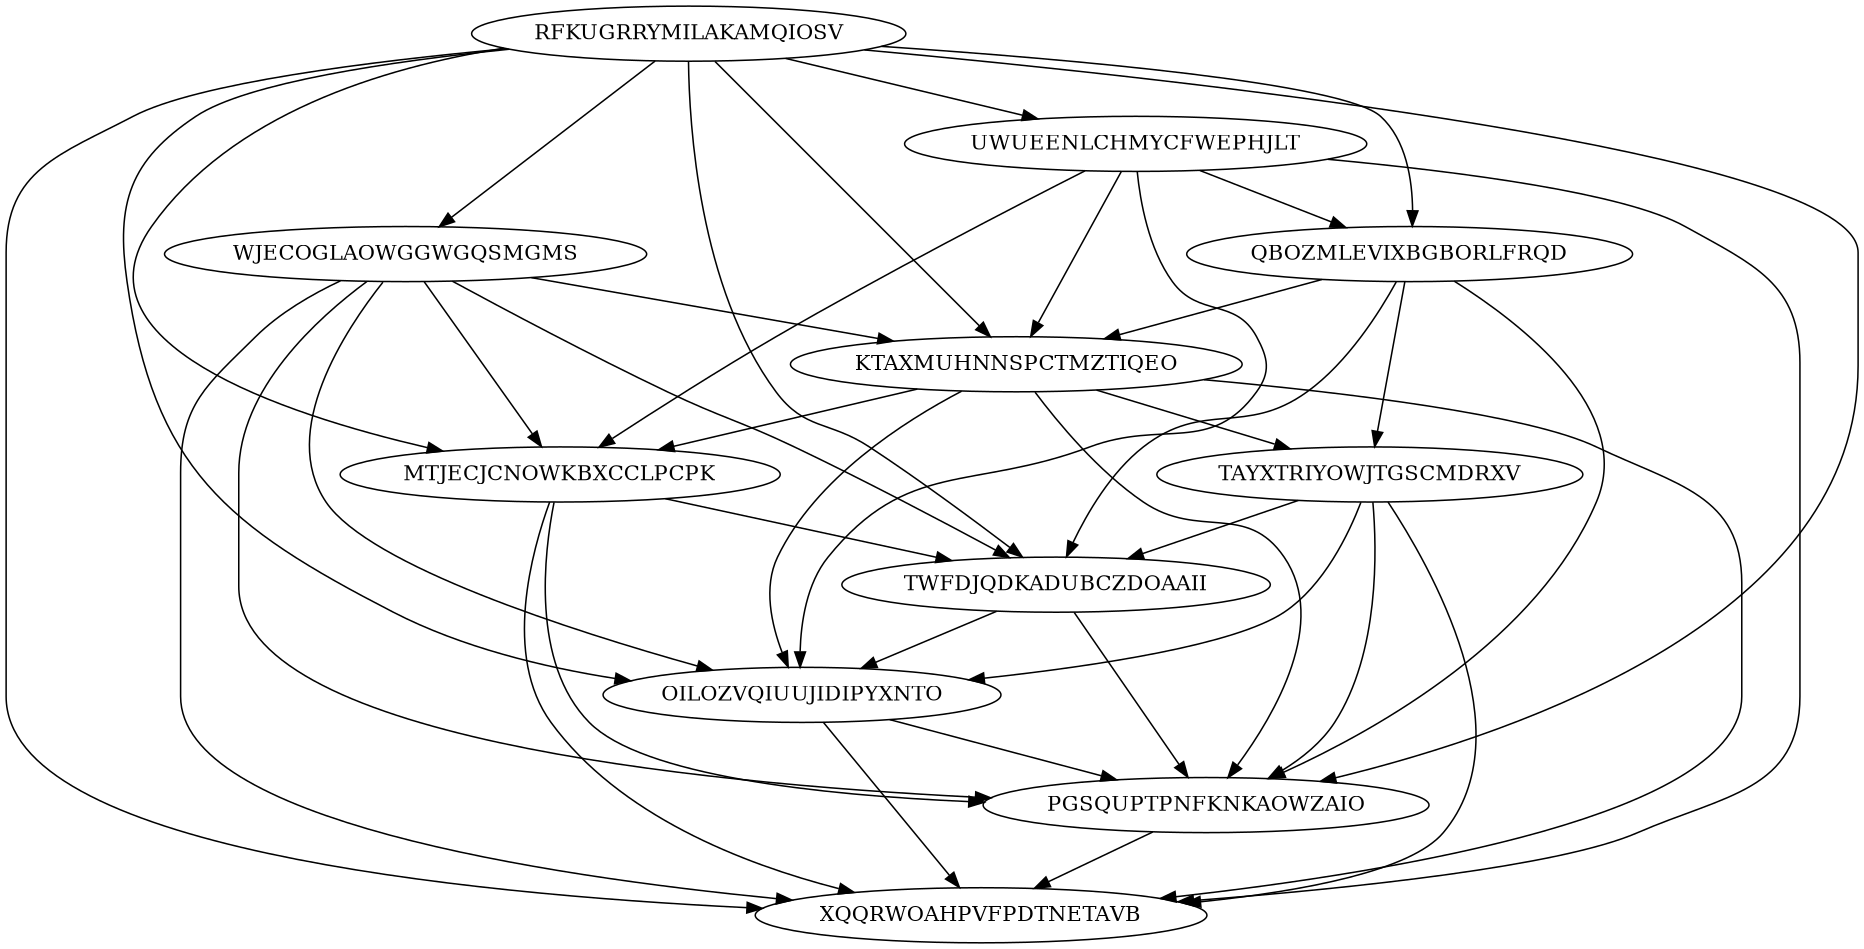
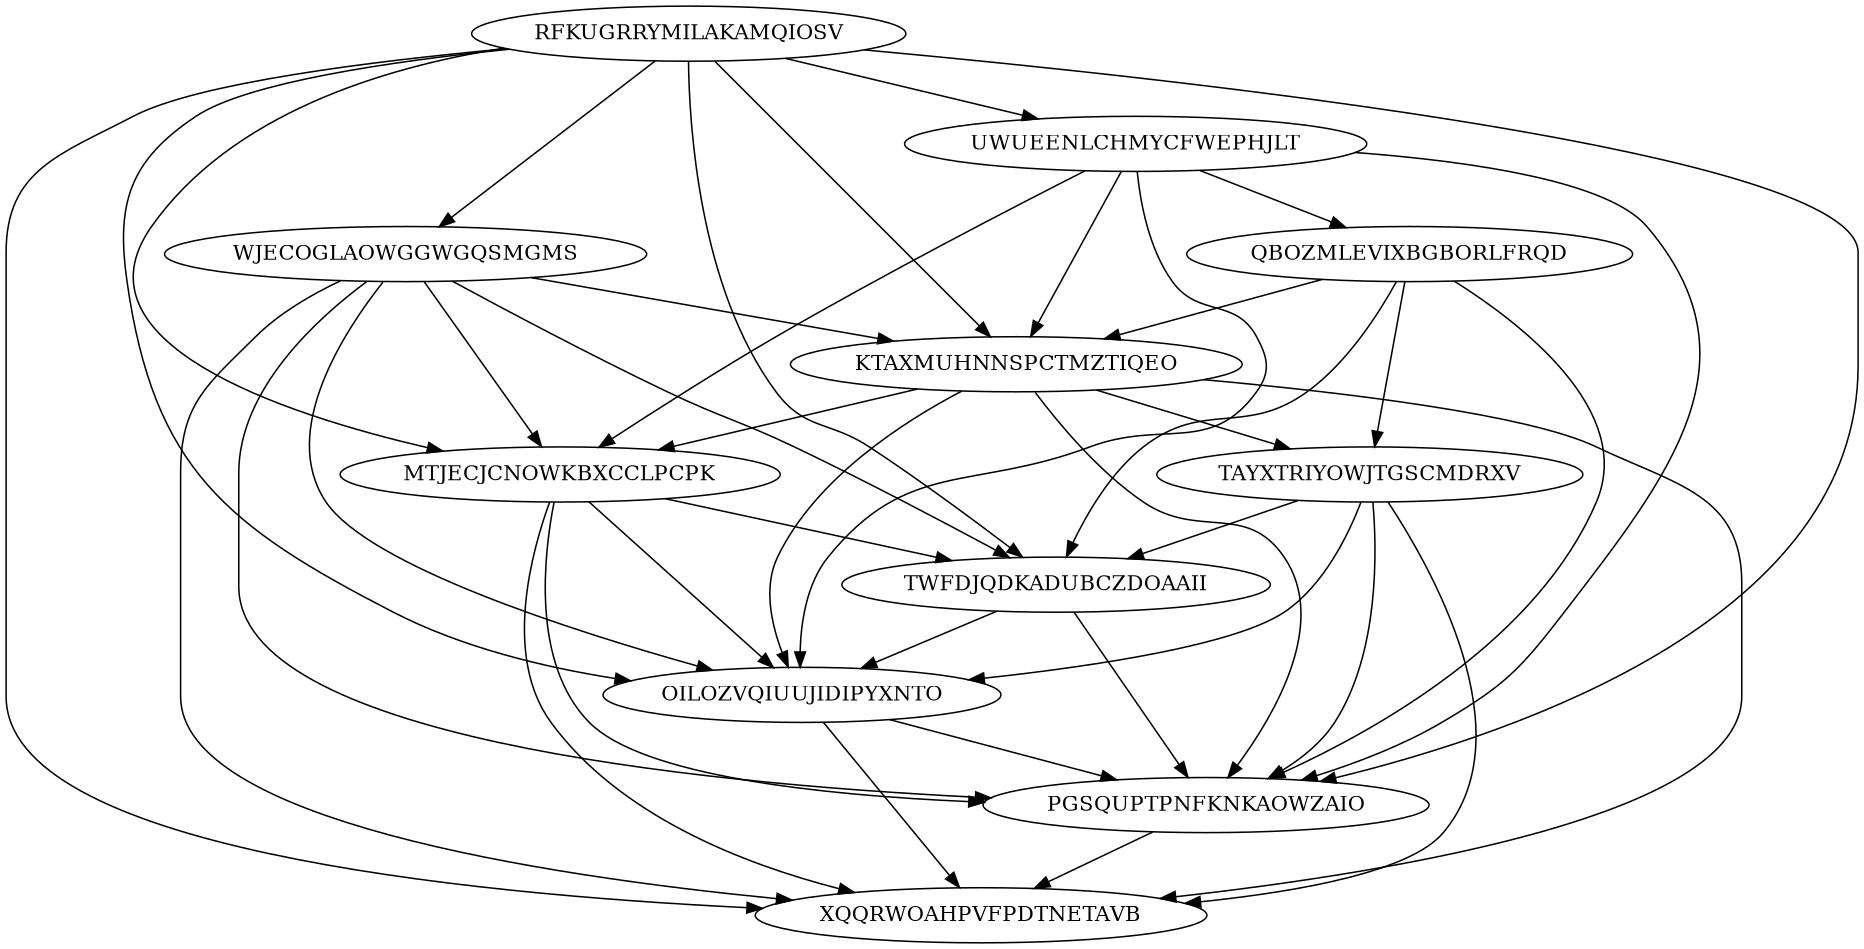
(1184, 73) -> none
none -> (675, 579)
(1800, 592) -> (1684, 428)
